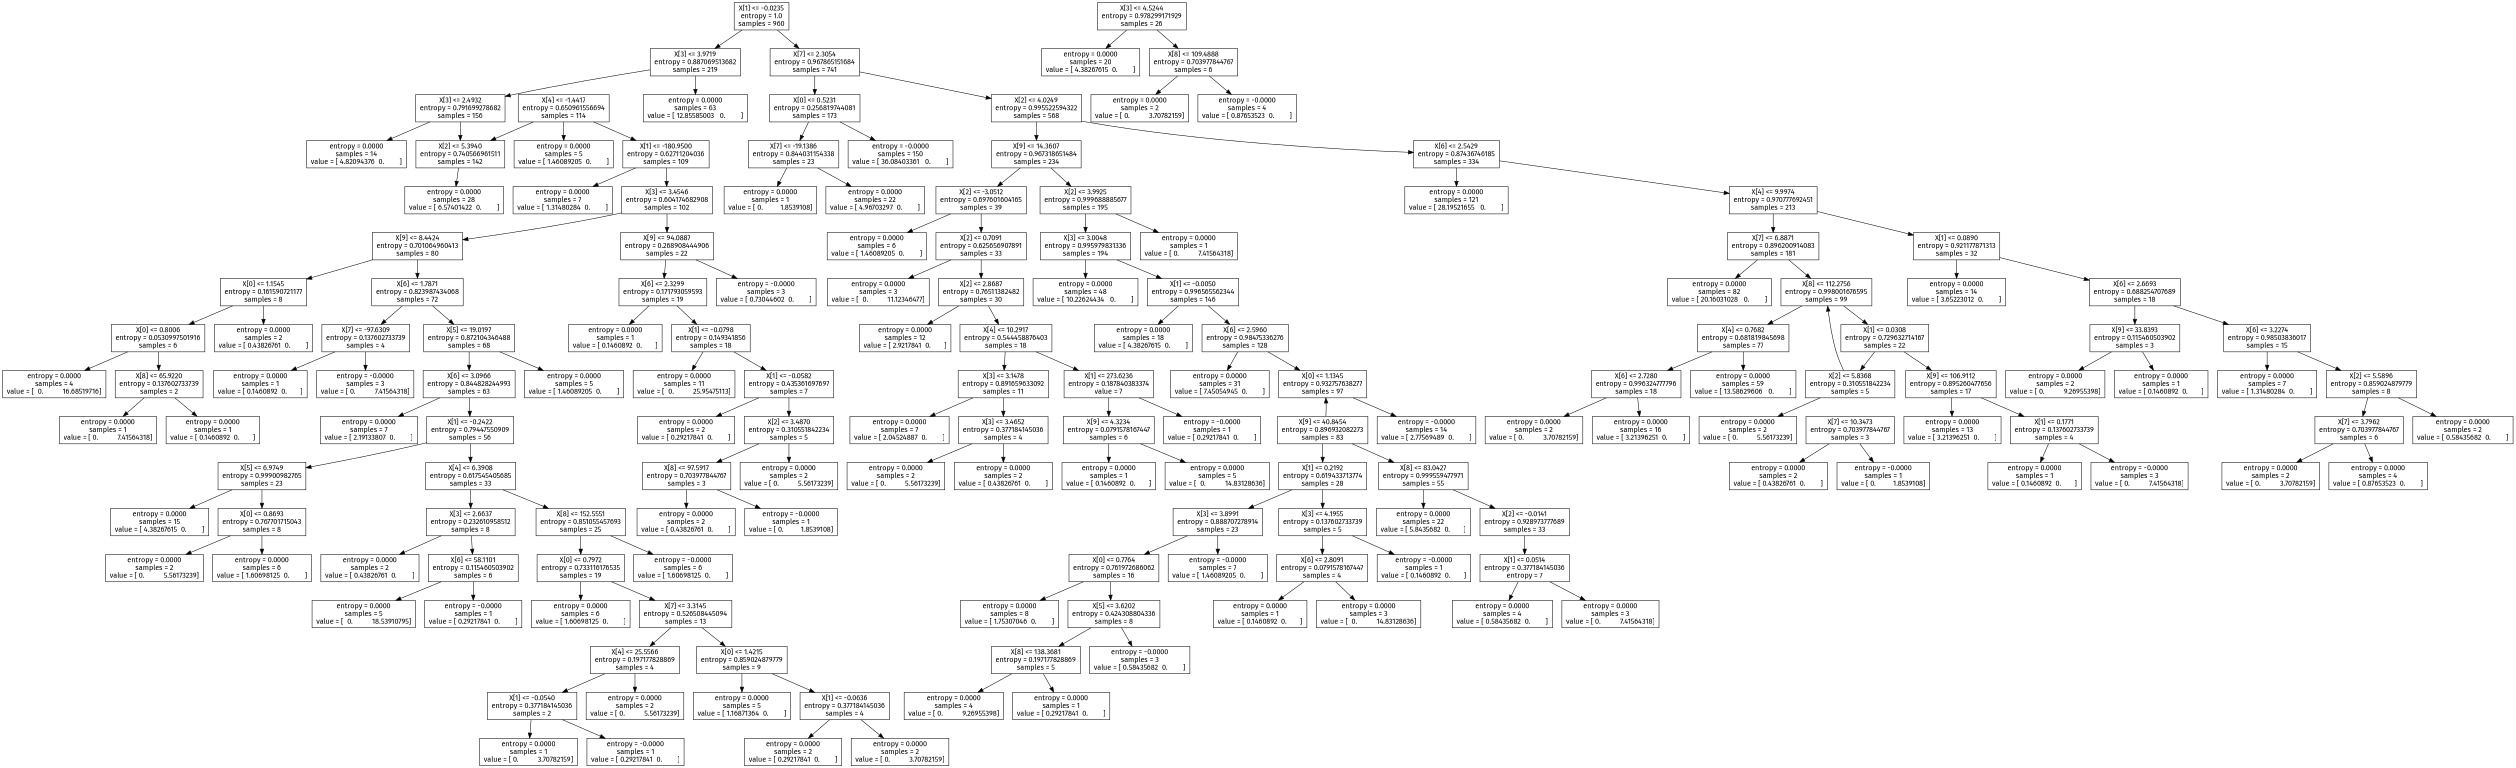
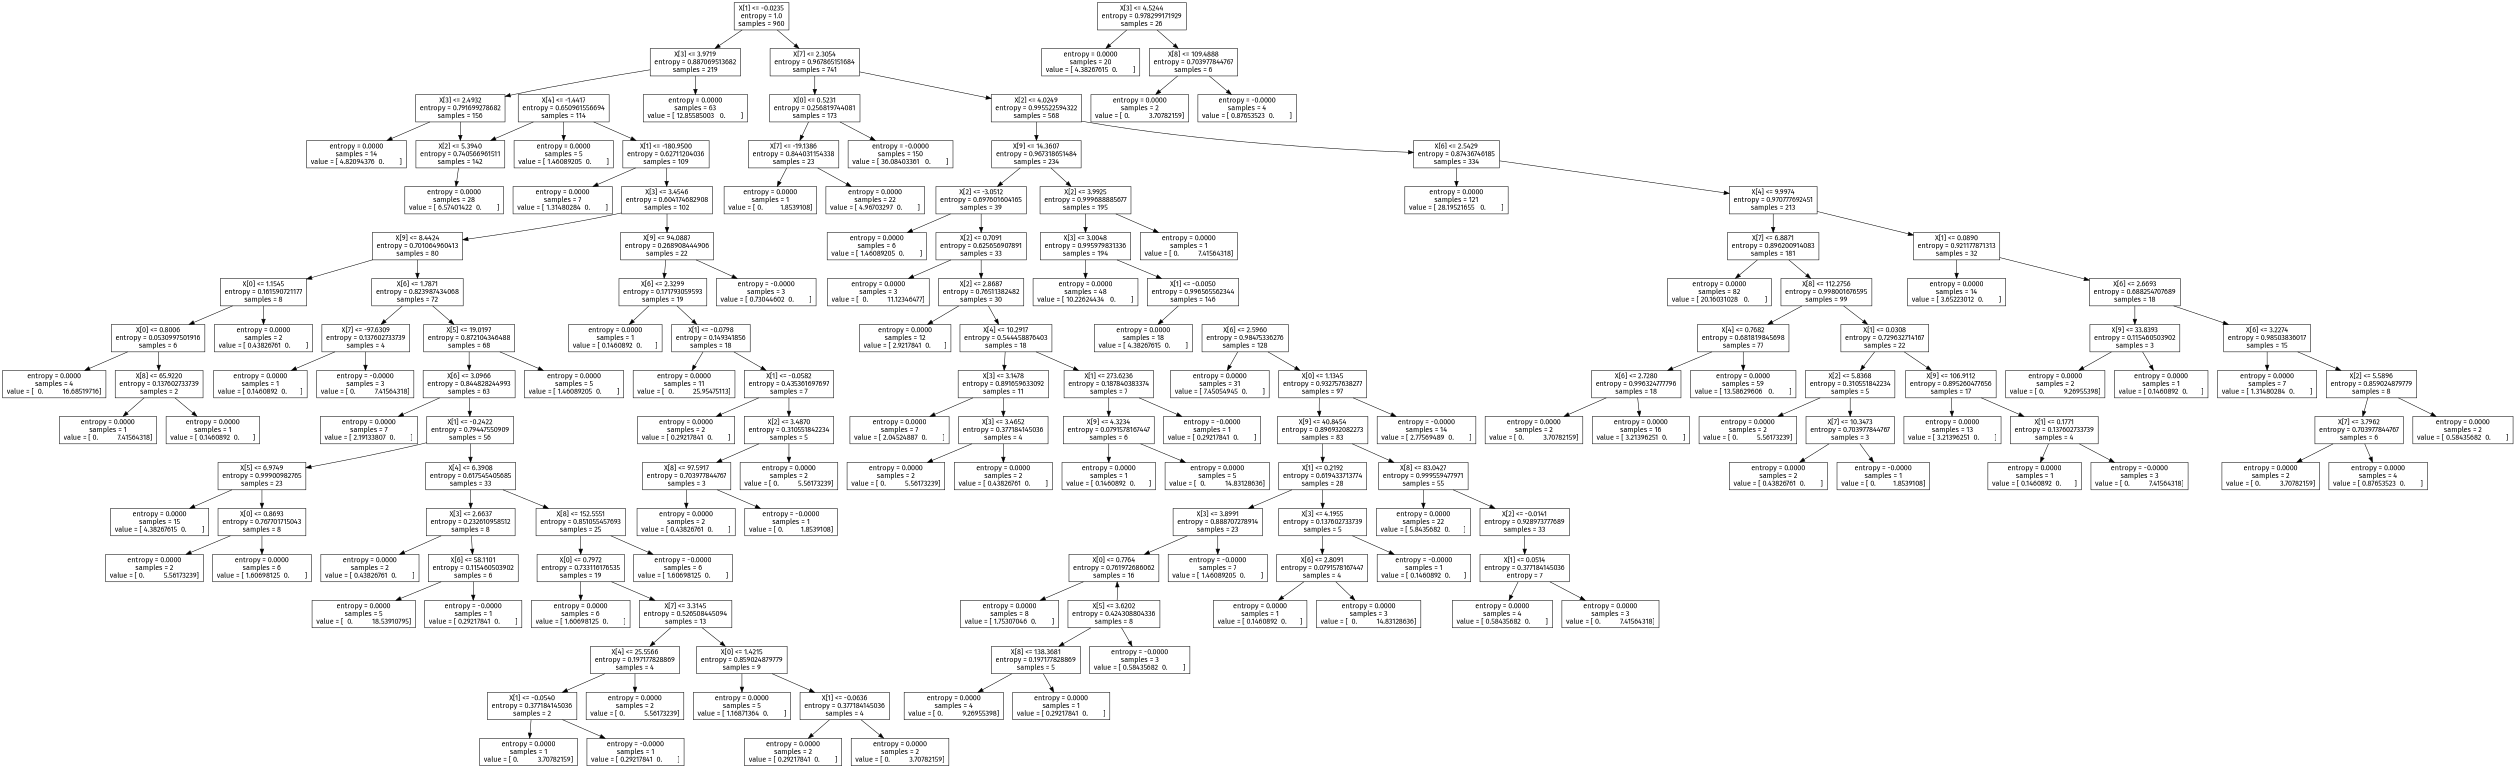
(1217, 313) -> none
(1833, 341) -> (1850, 404)
(1109, 384) -> (1109, 384)
(1326, 410) -> (1319, 404)
(1110, 588) -> (1117, 594)
